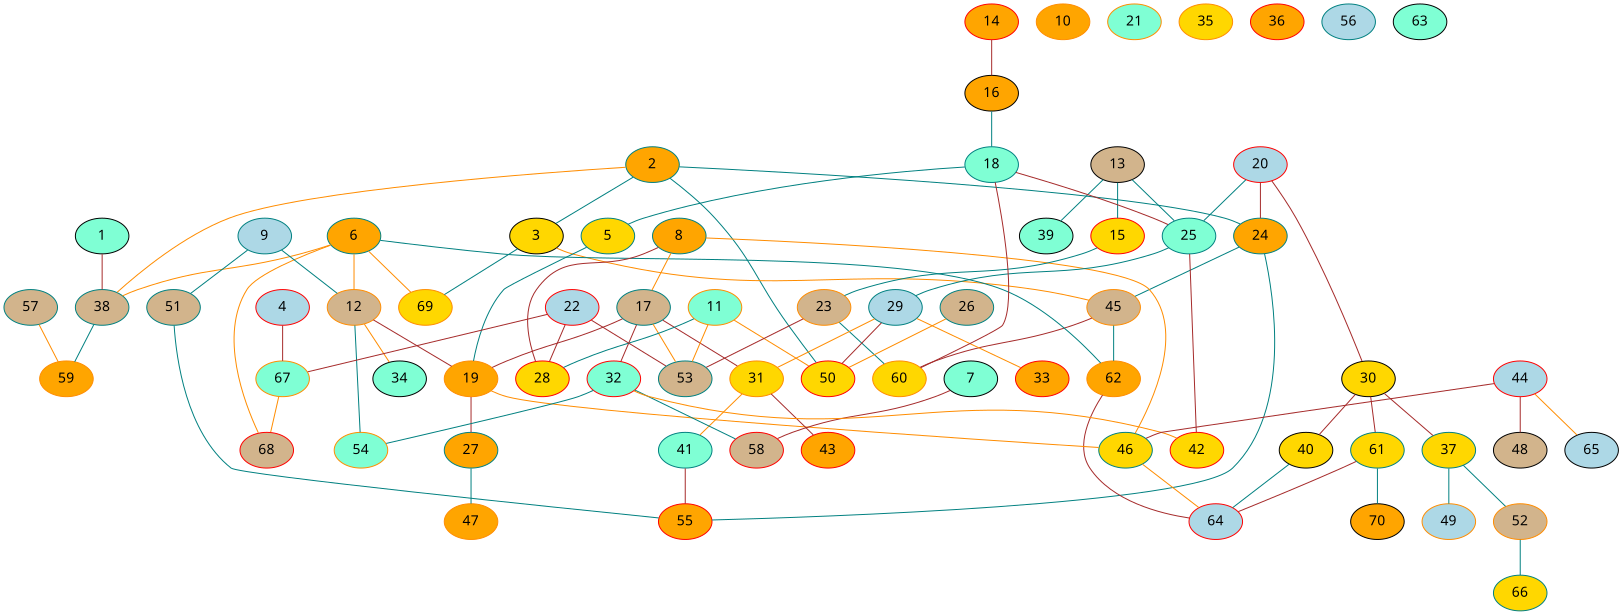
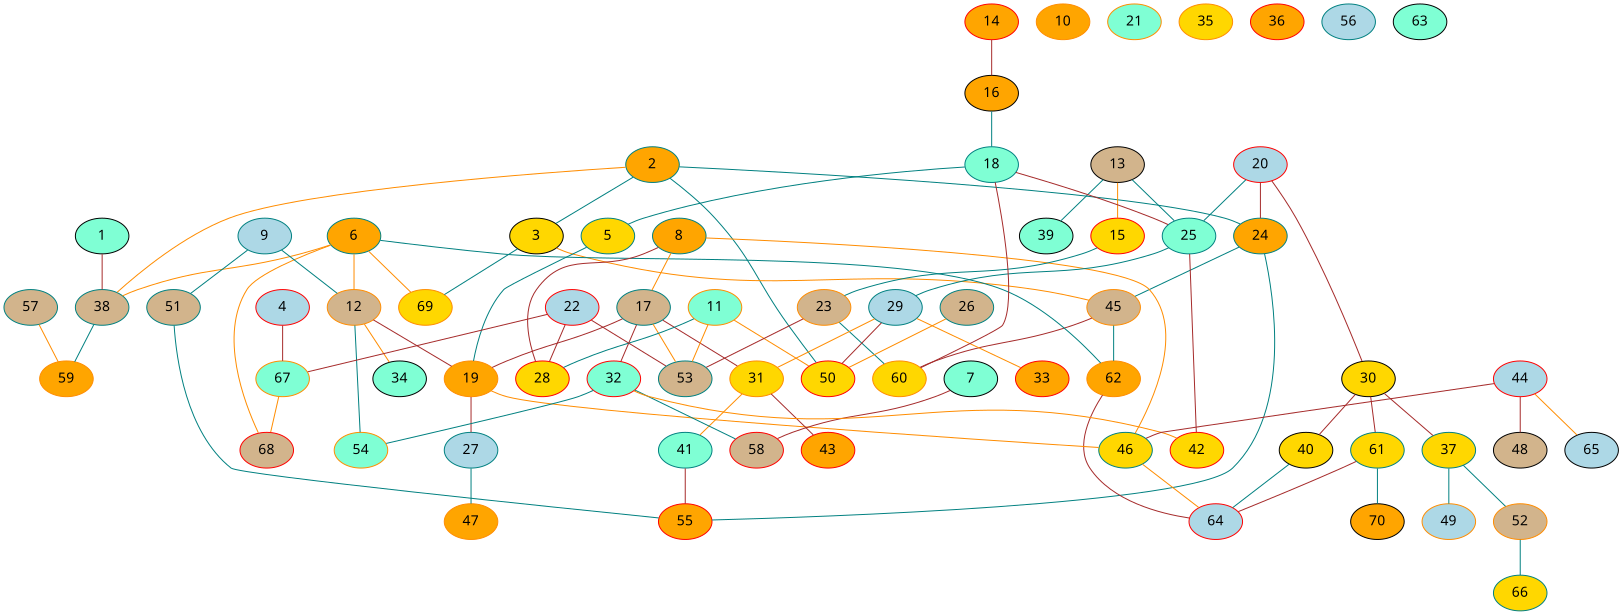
(1118, 193) -> (1118, 193)
(471, 450) -> (471, 450)
